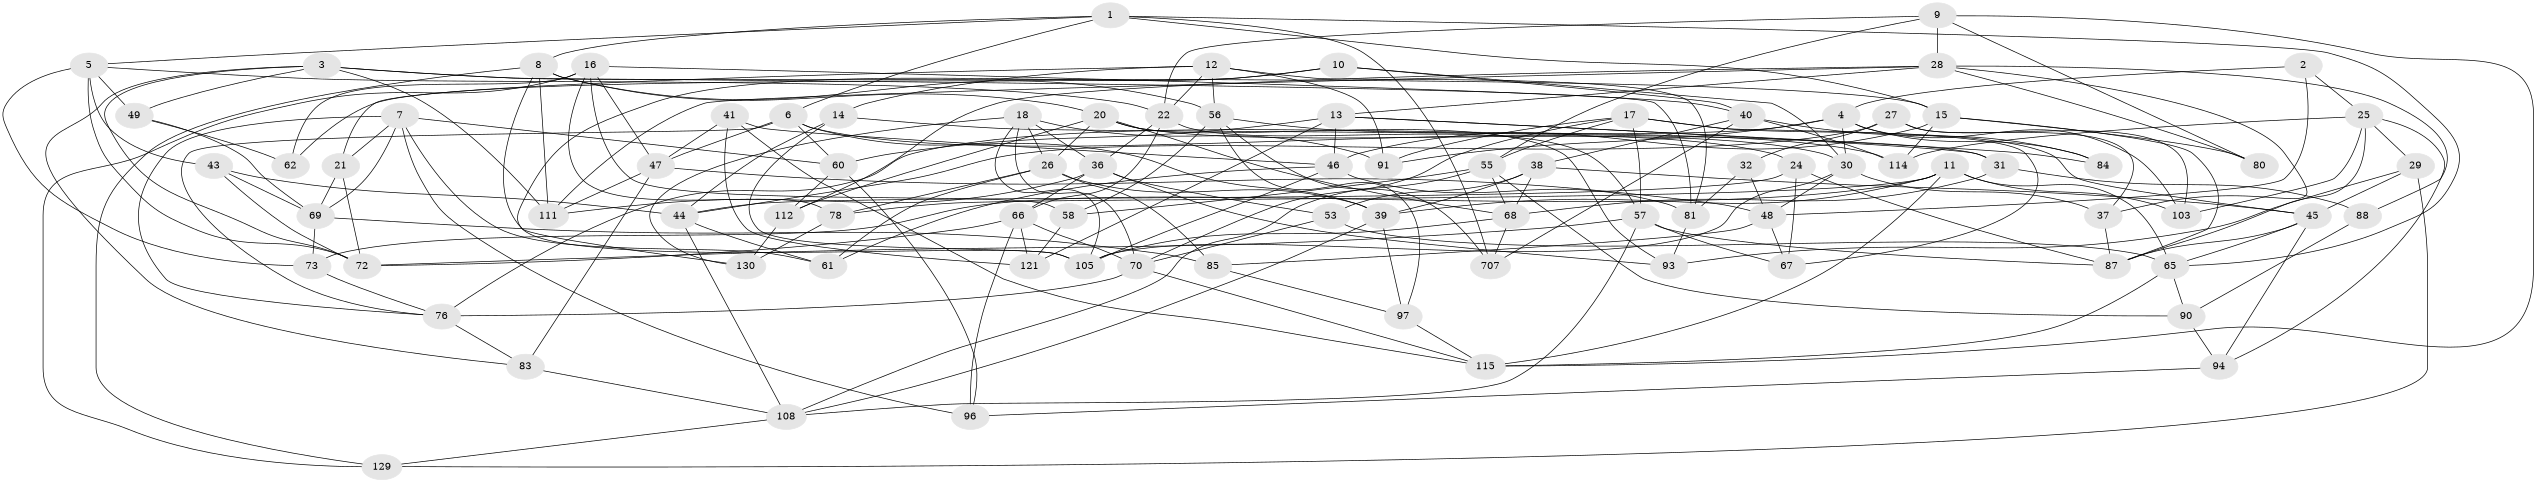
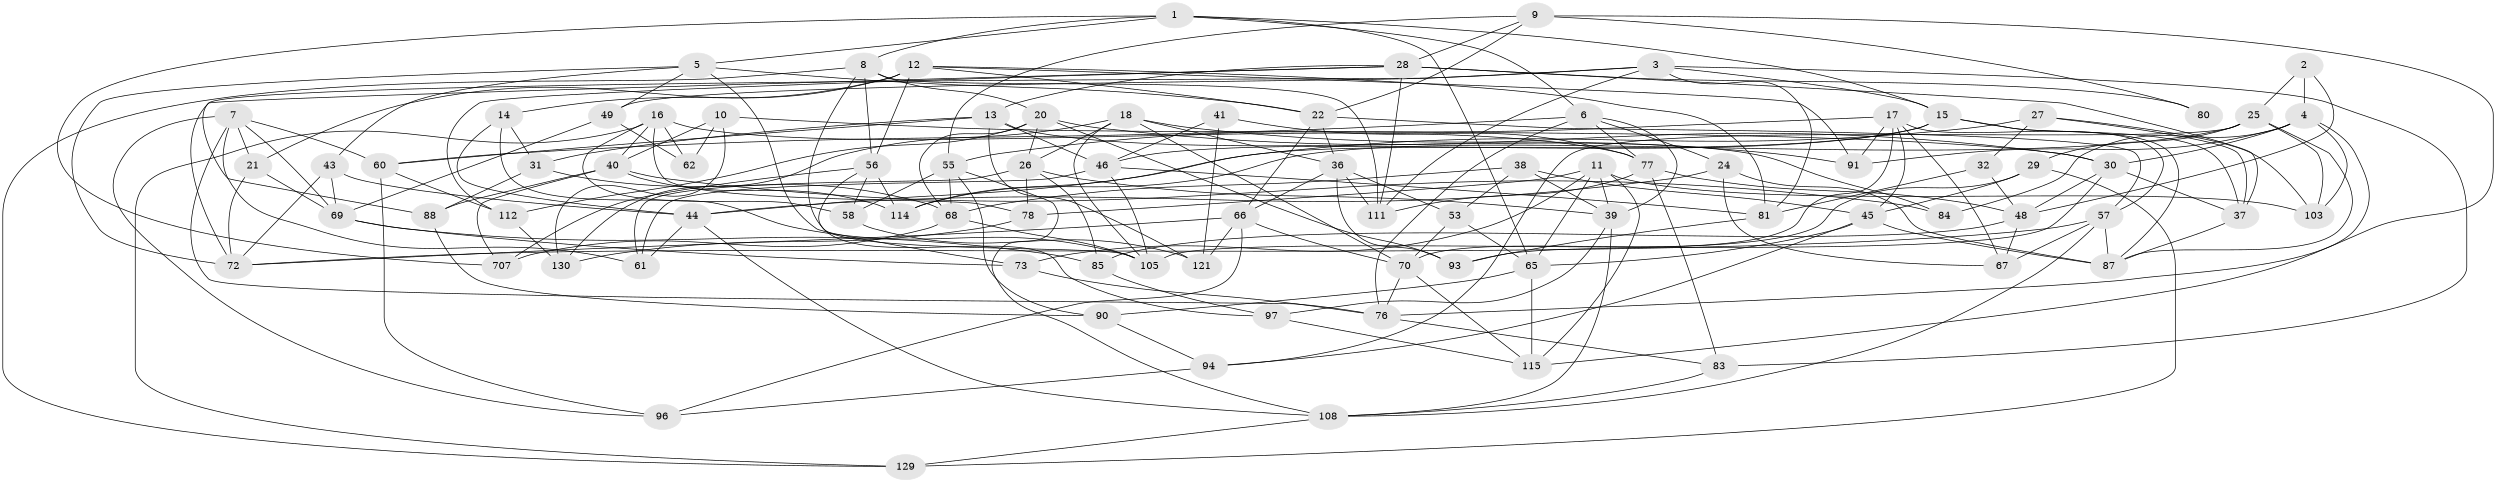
(2103, 133) -> (2116, 133)
(1642, 141) -> (520, 188)
(656, 166) -> (1648, 166)
(1084, 302) -> none
